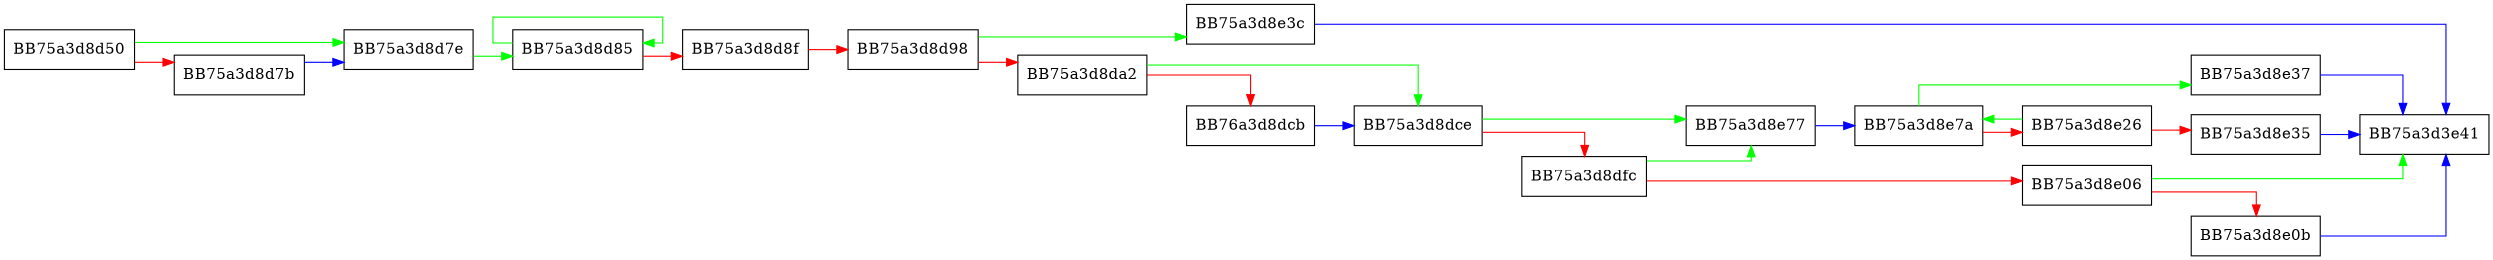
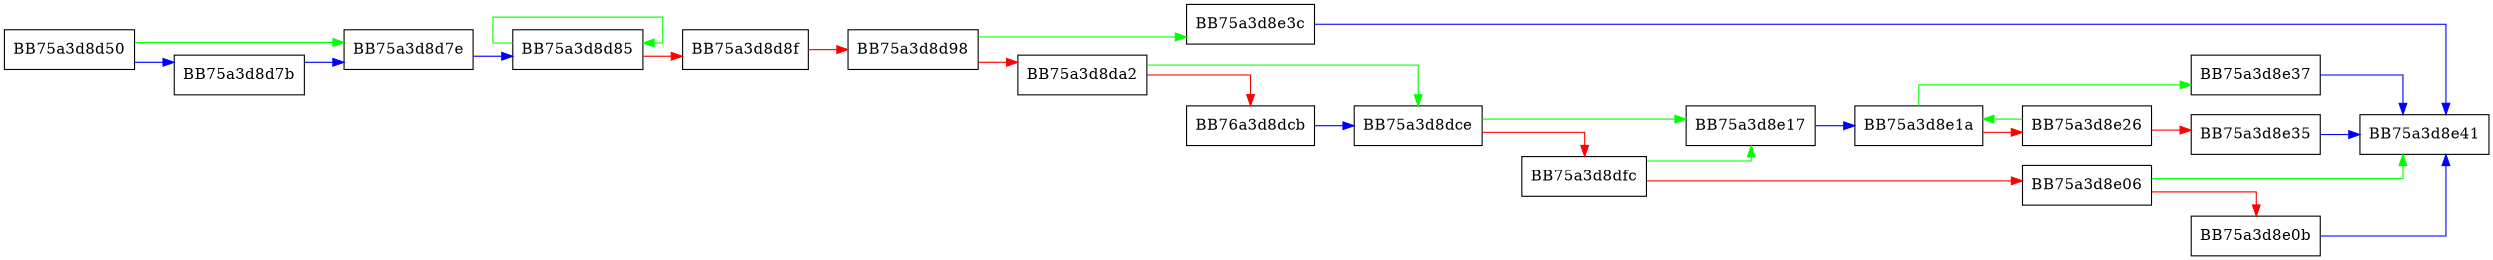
(488, 56) -> (488, 56)
(149, 62) -> (149, 62)
(1751, 126) -> (1751, 126)
(1919, 126) -> (1919, 126)
(2424, 135) -> (2424, 135)
